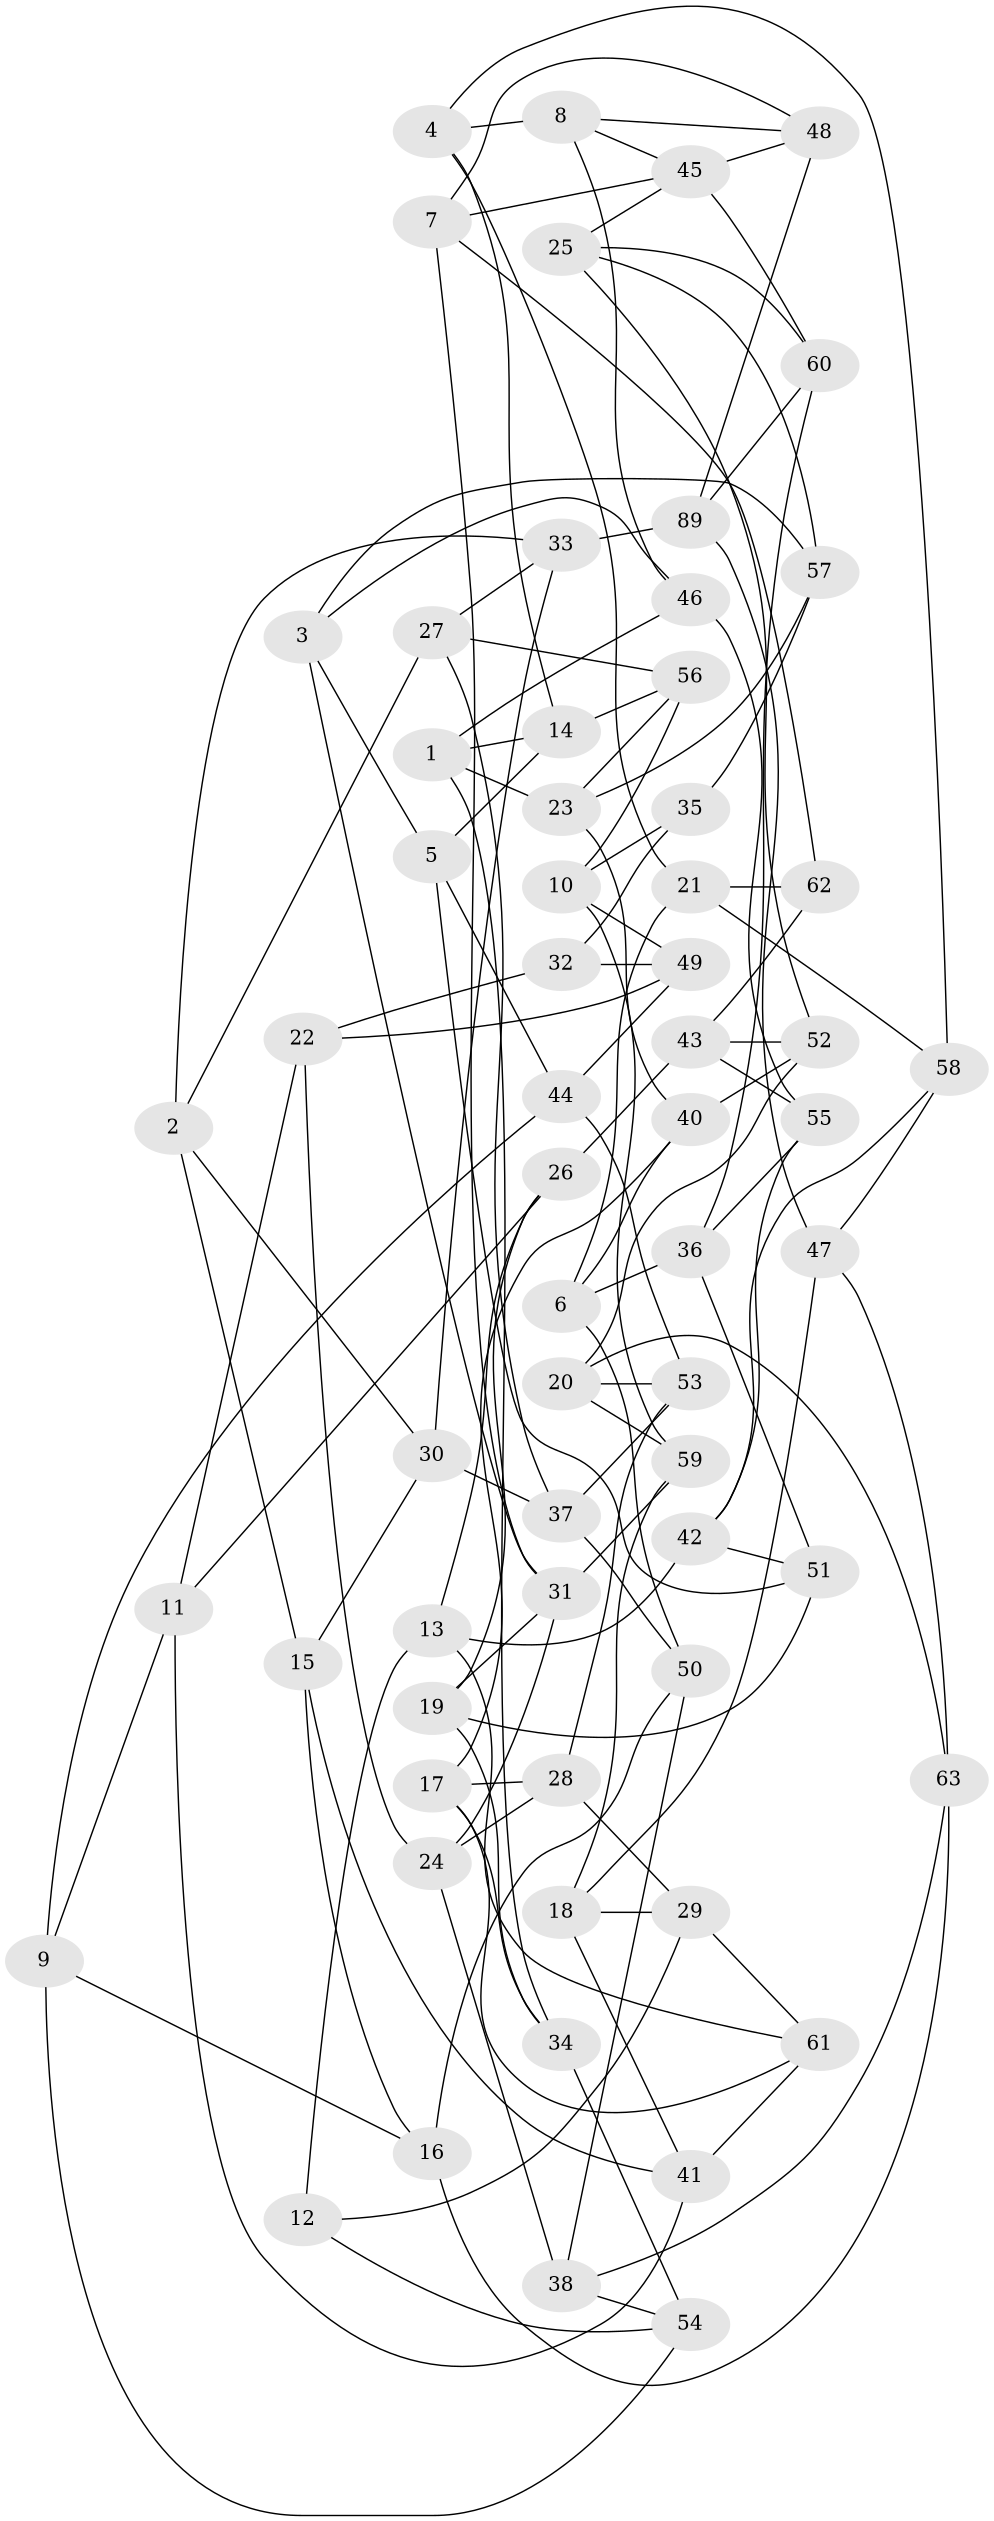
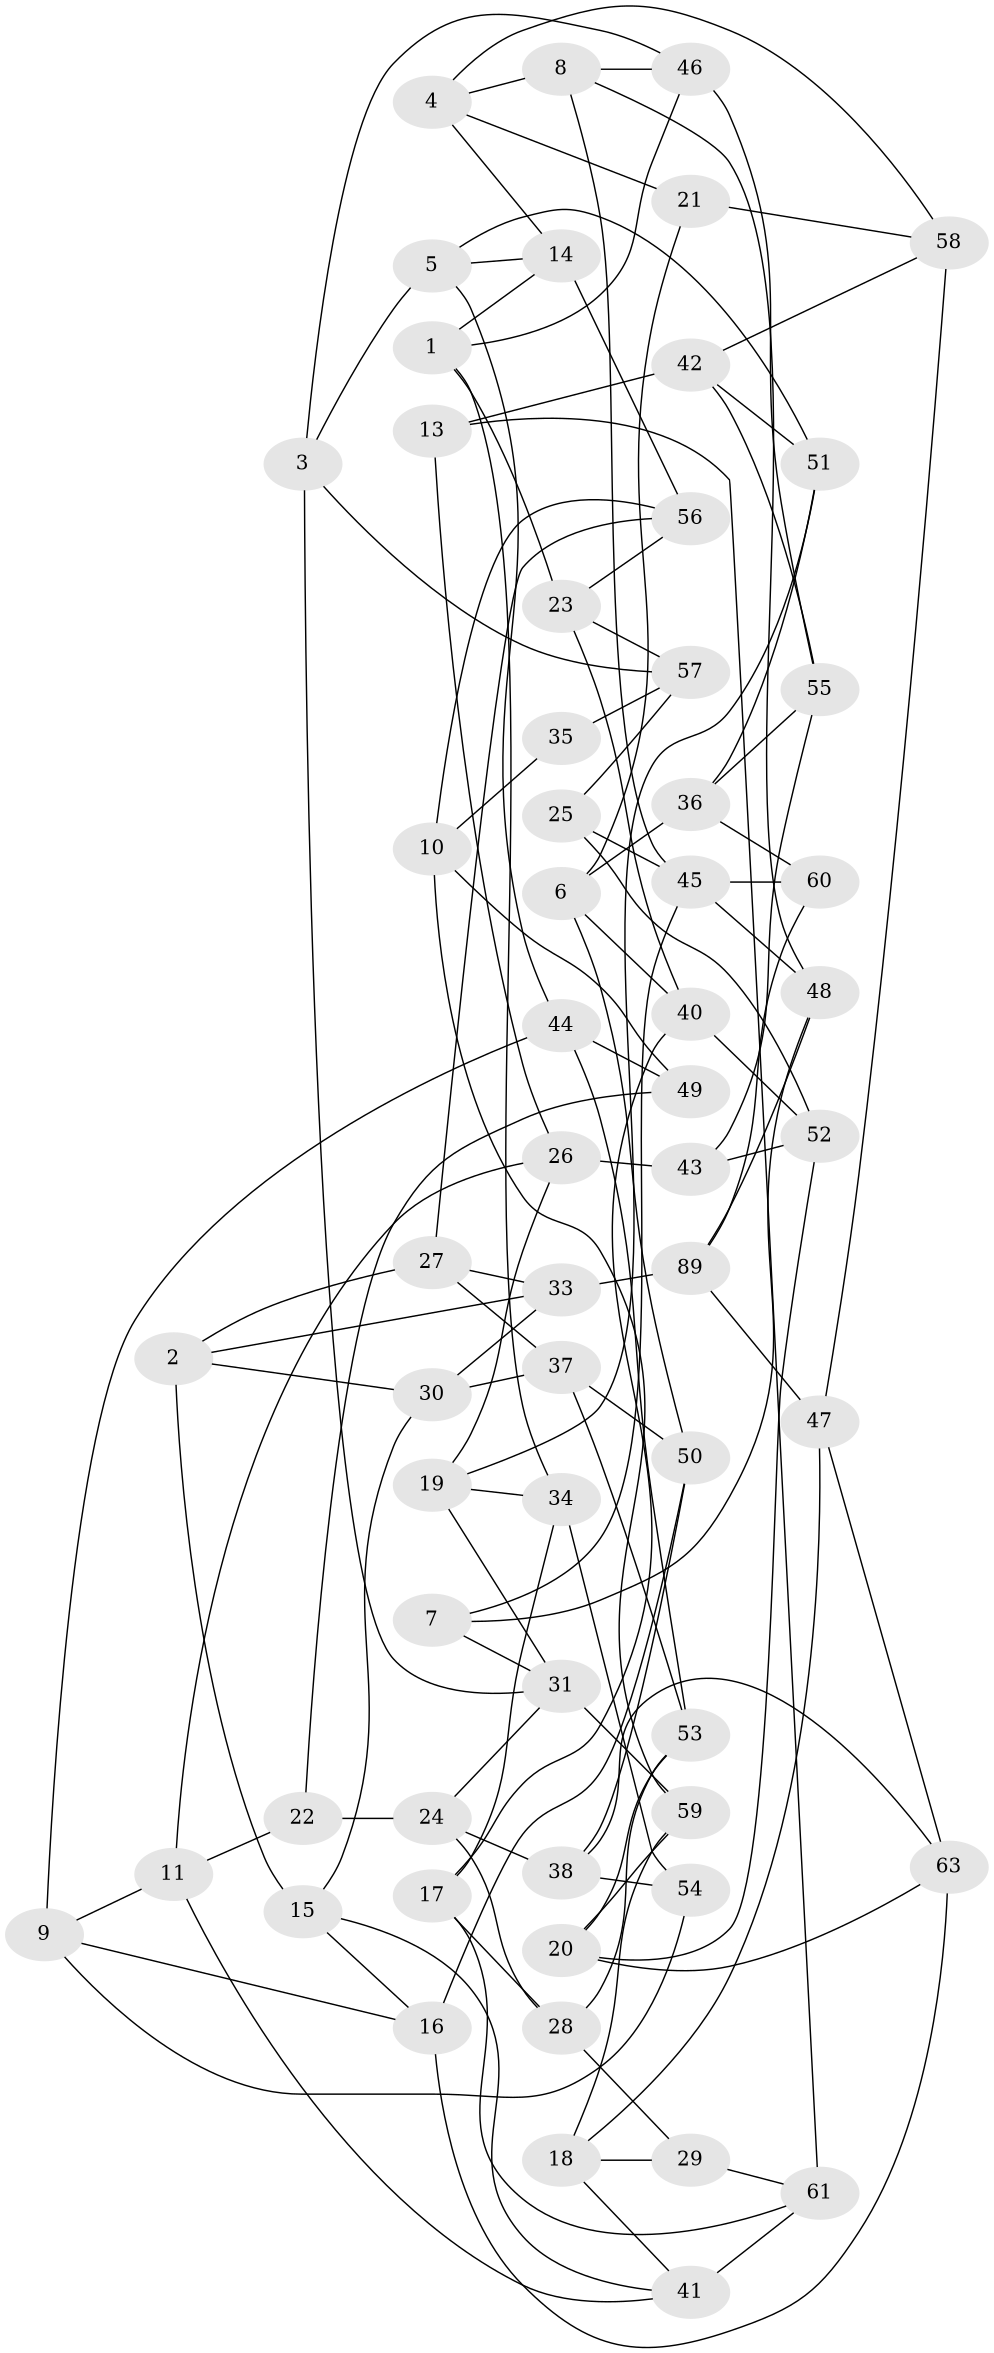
(716, 266) -> none
(820, 887) -> none
(562, 964) -> none
(303, 2220) -> none
